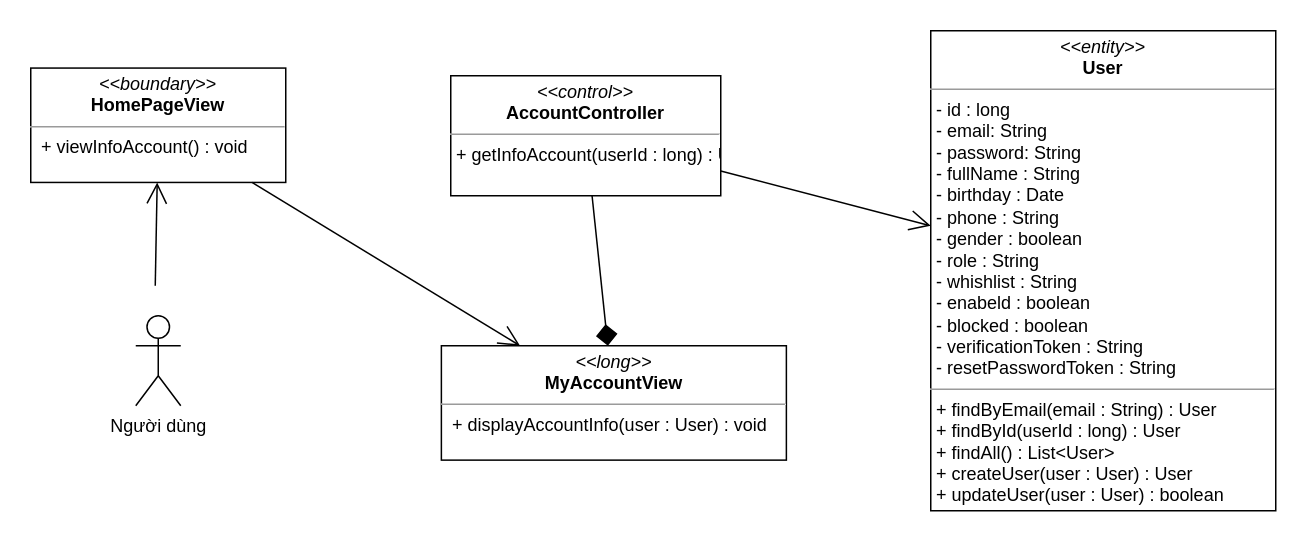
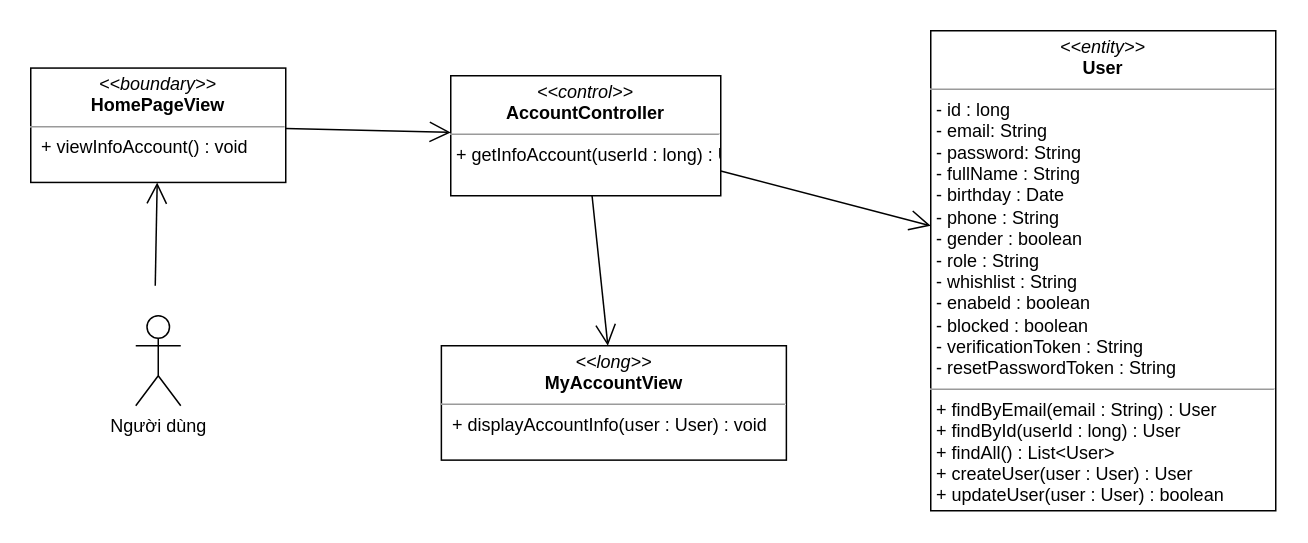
(385, 263) -> (366, 130)
(606, 324) -> (607, 333)
